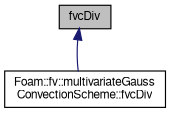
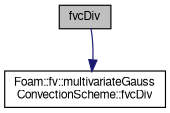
(77, 56) -> (93, 44)
